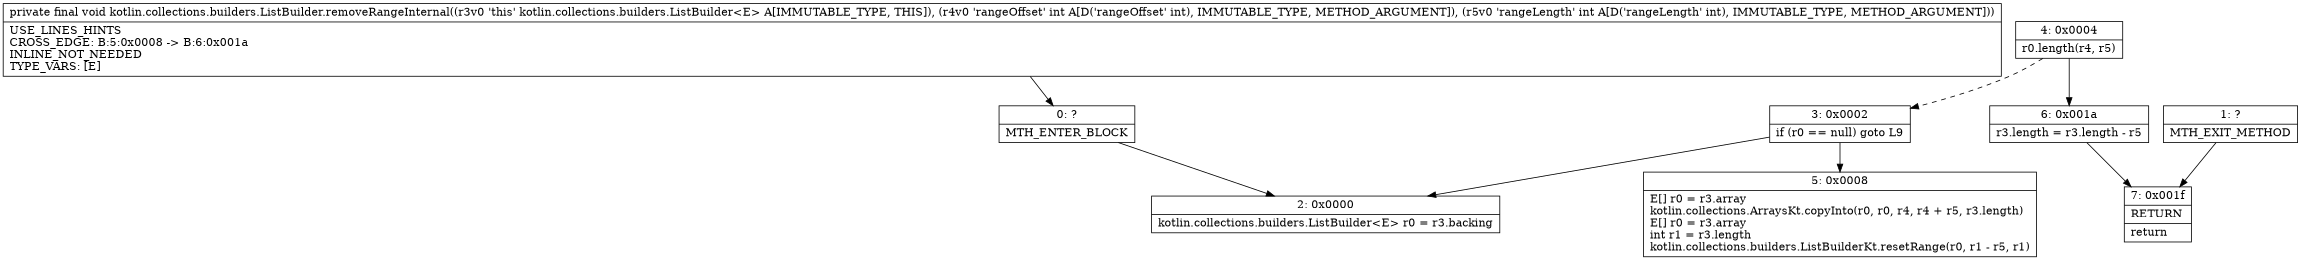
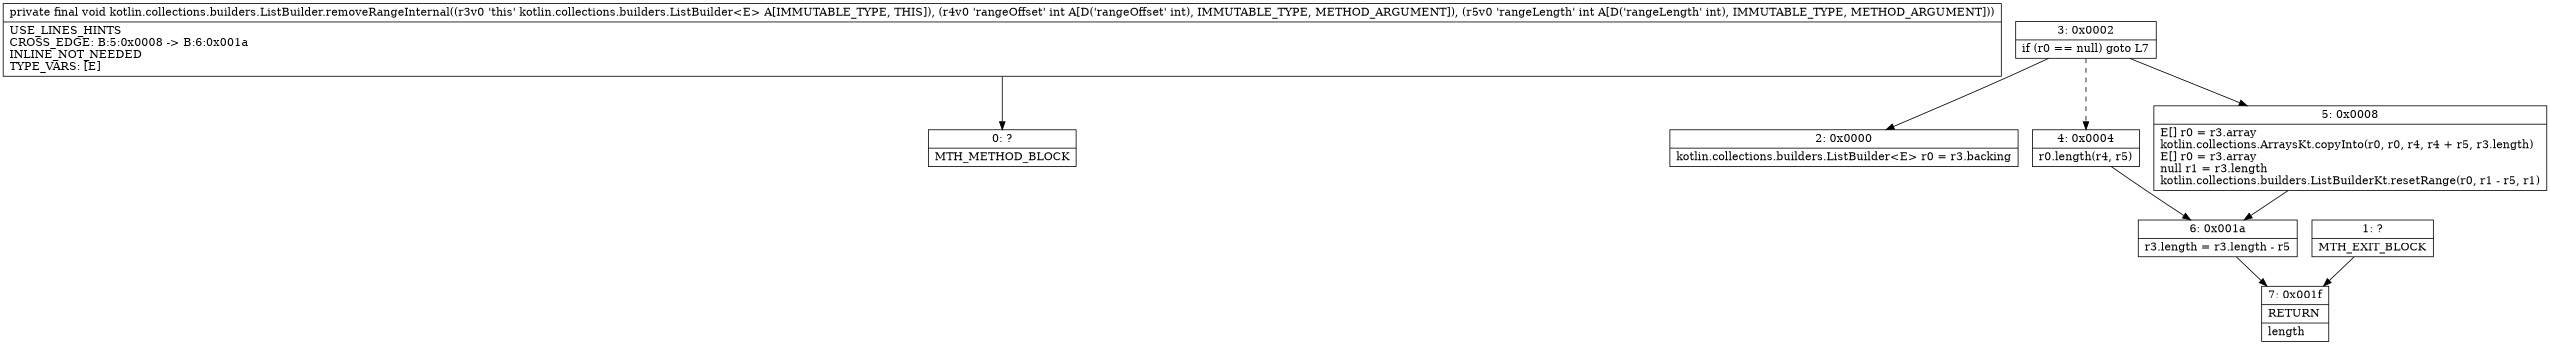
(1982, 87) -> (2086, 90)
(1067, 133) -> (1002, 157)
(1840, 133) -> (2086, 49)
(2231, 133) -> (2373, 247)
(1193, 168) -> none
none -> (2269, 203)
(2149, 232) -> (2286, 332)
(1701, 235) -> (2214, 169)
